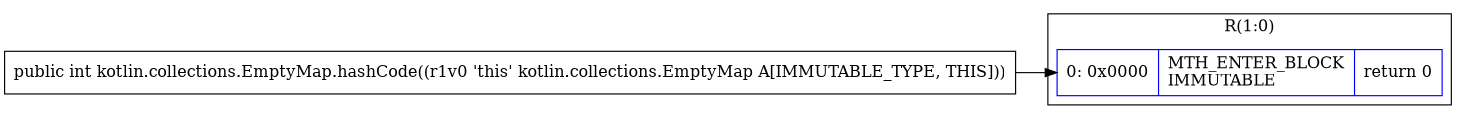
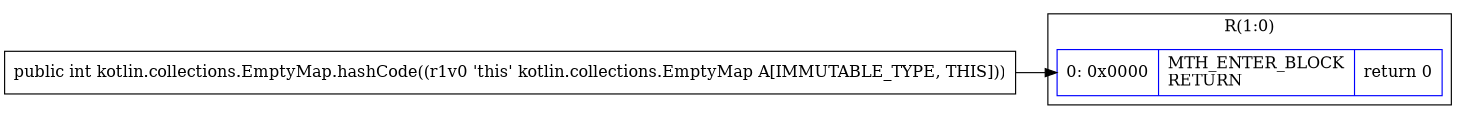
(1222, 81) -> (1205, 81)
